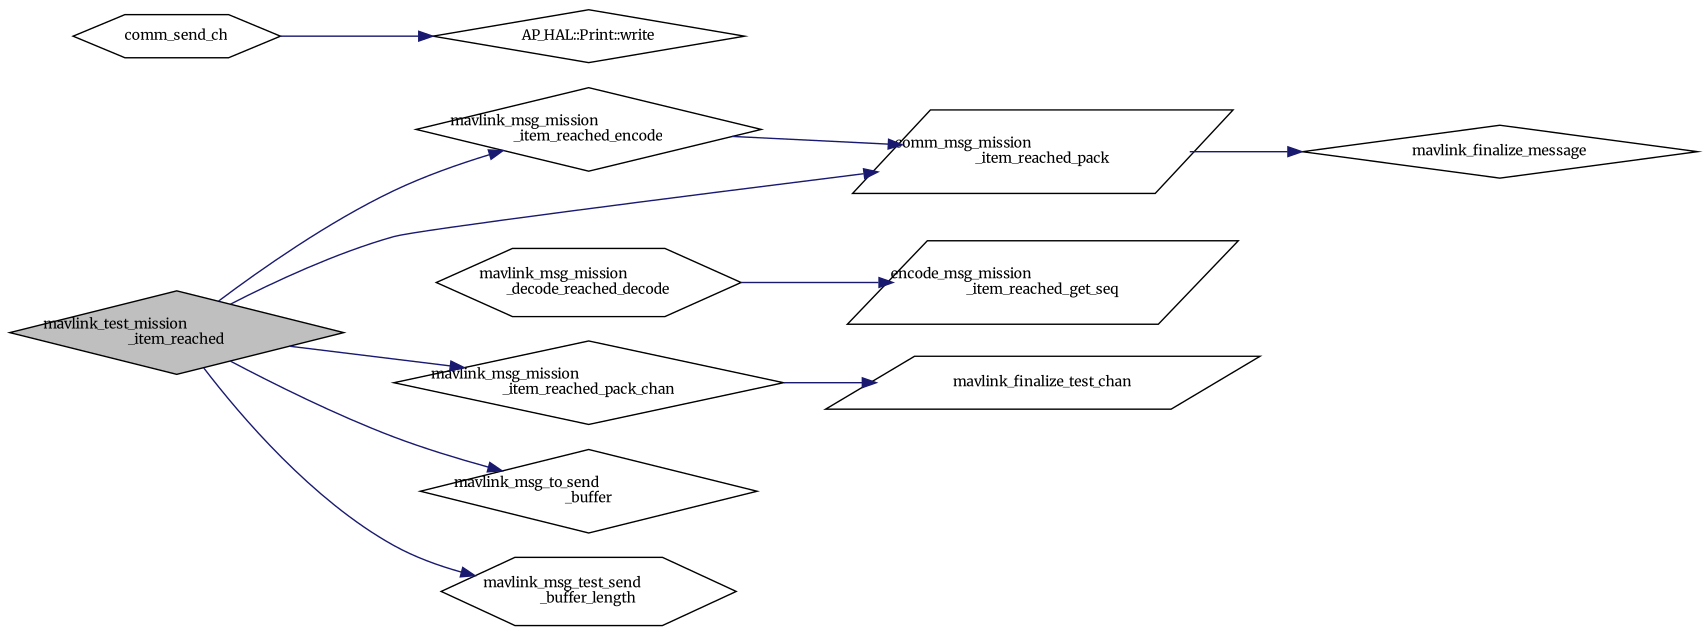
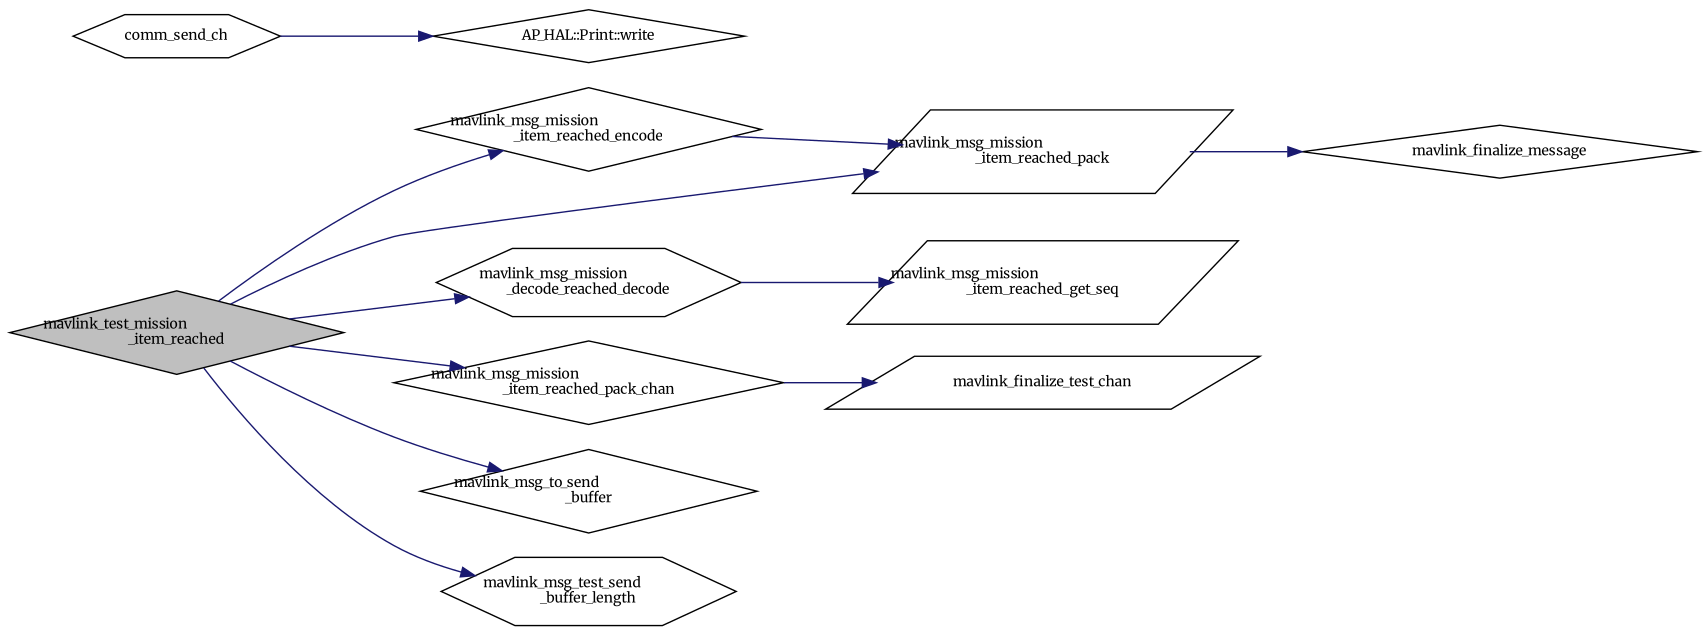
(1043, 152) -> (1043, 152)
(1043, 283) -> (1043, 283)
none -> (372, 309)
